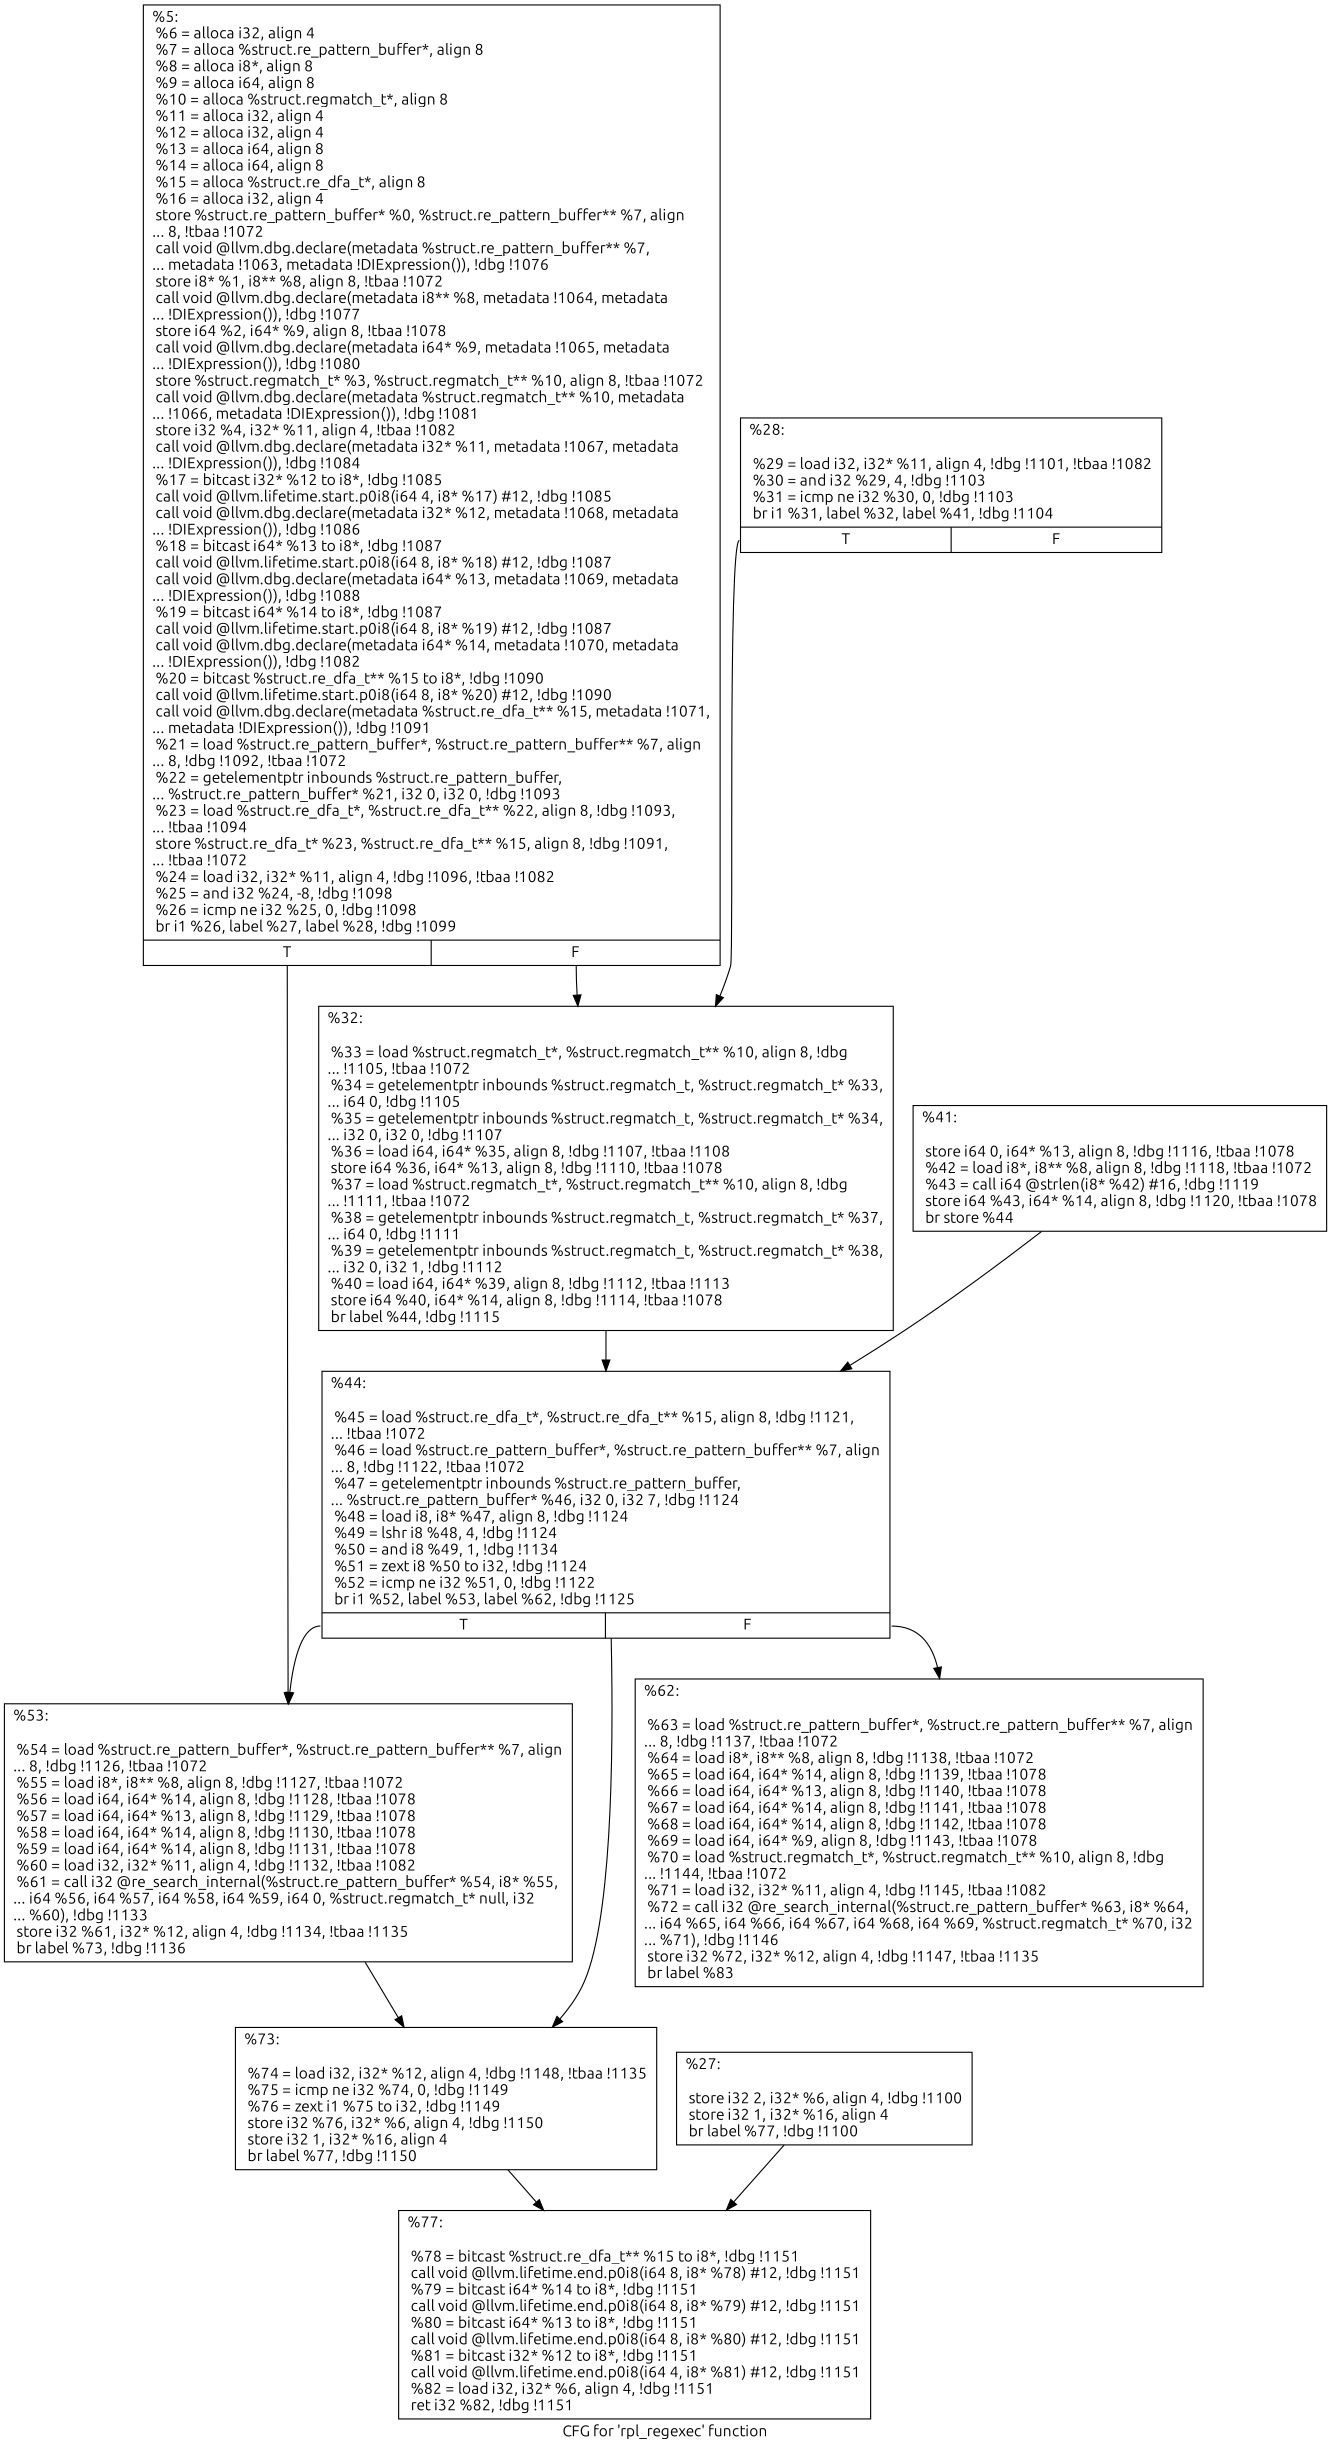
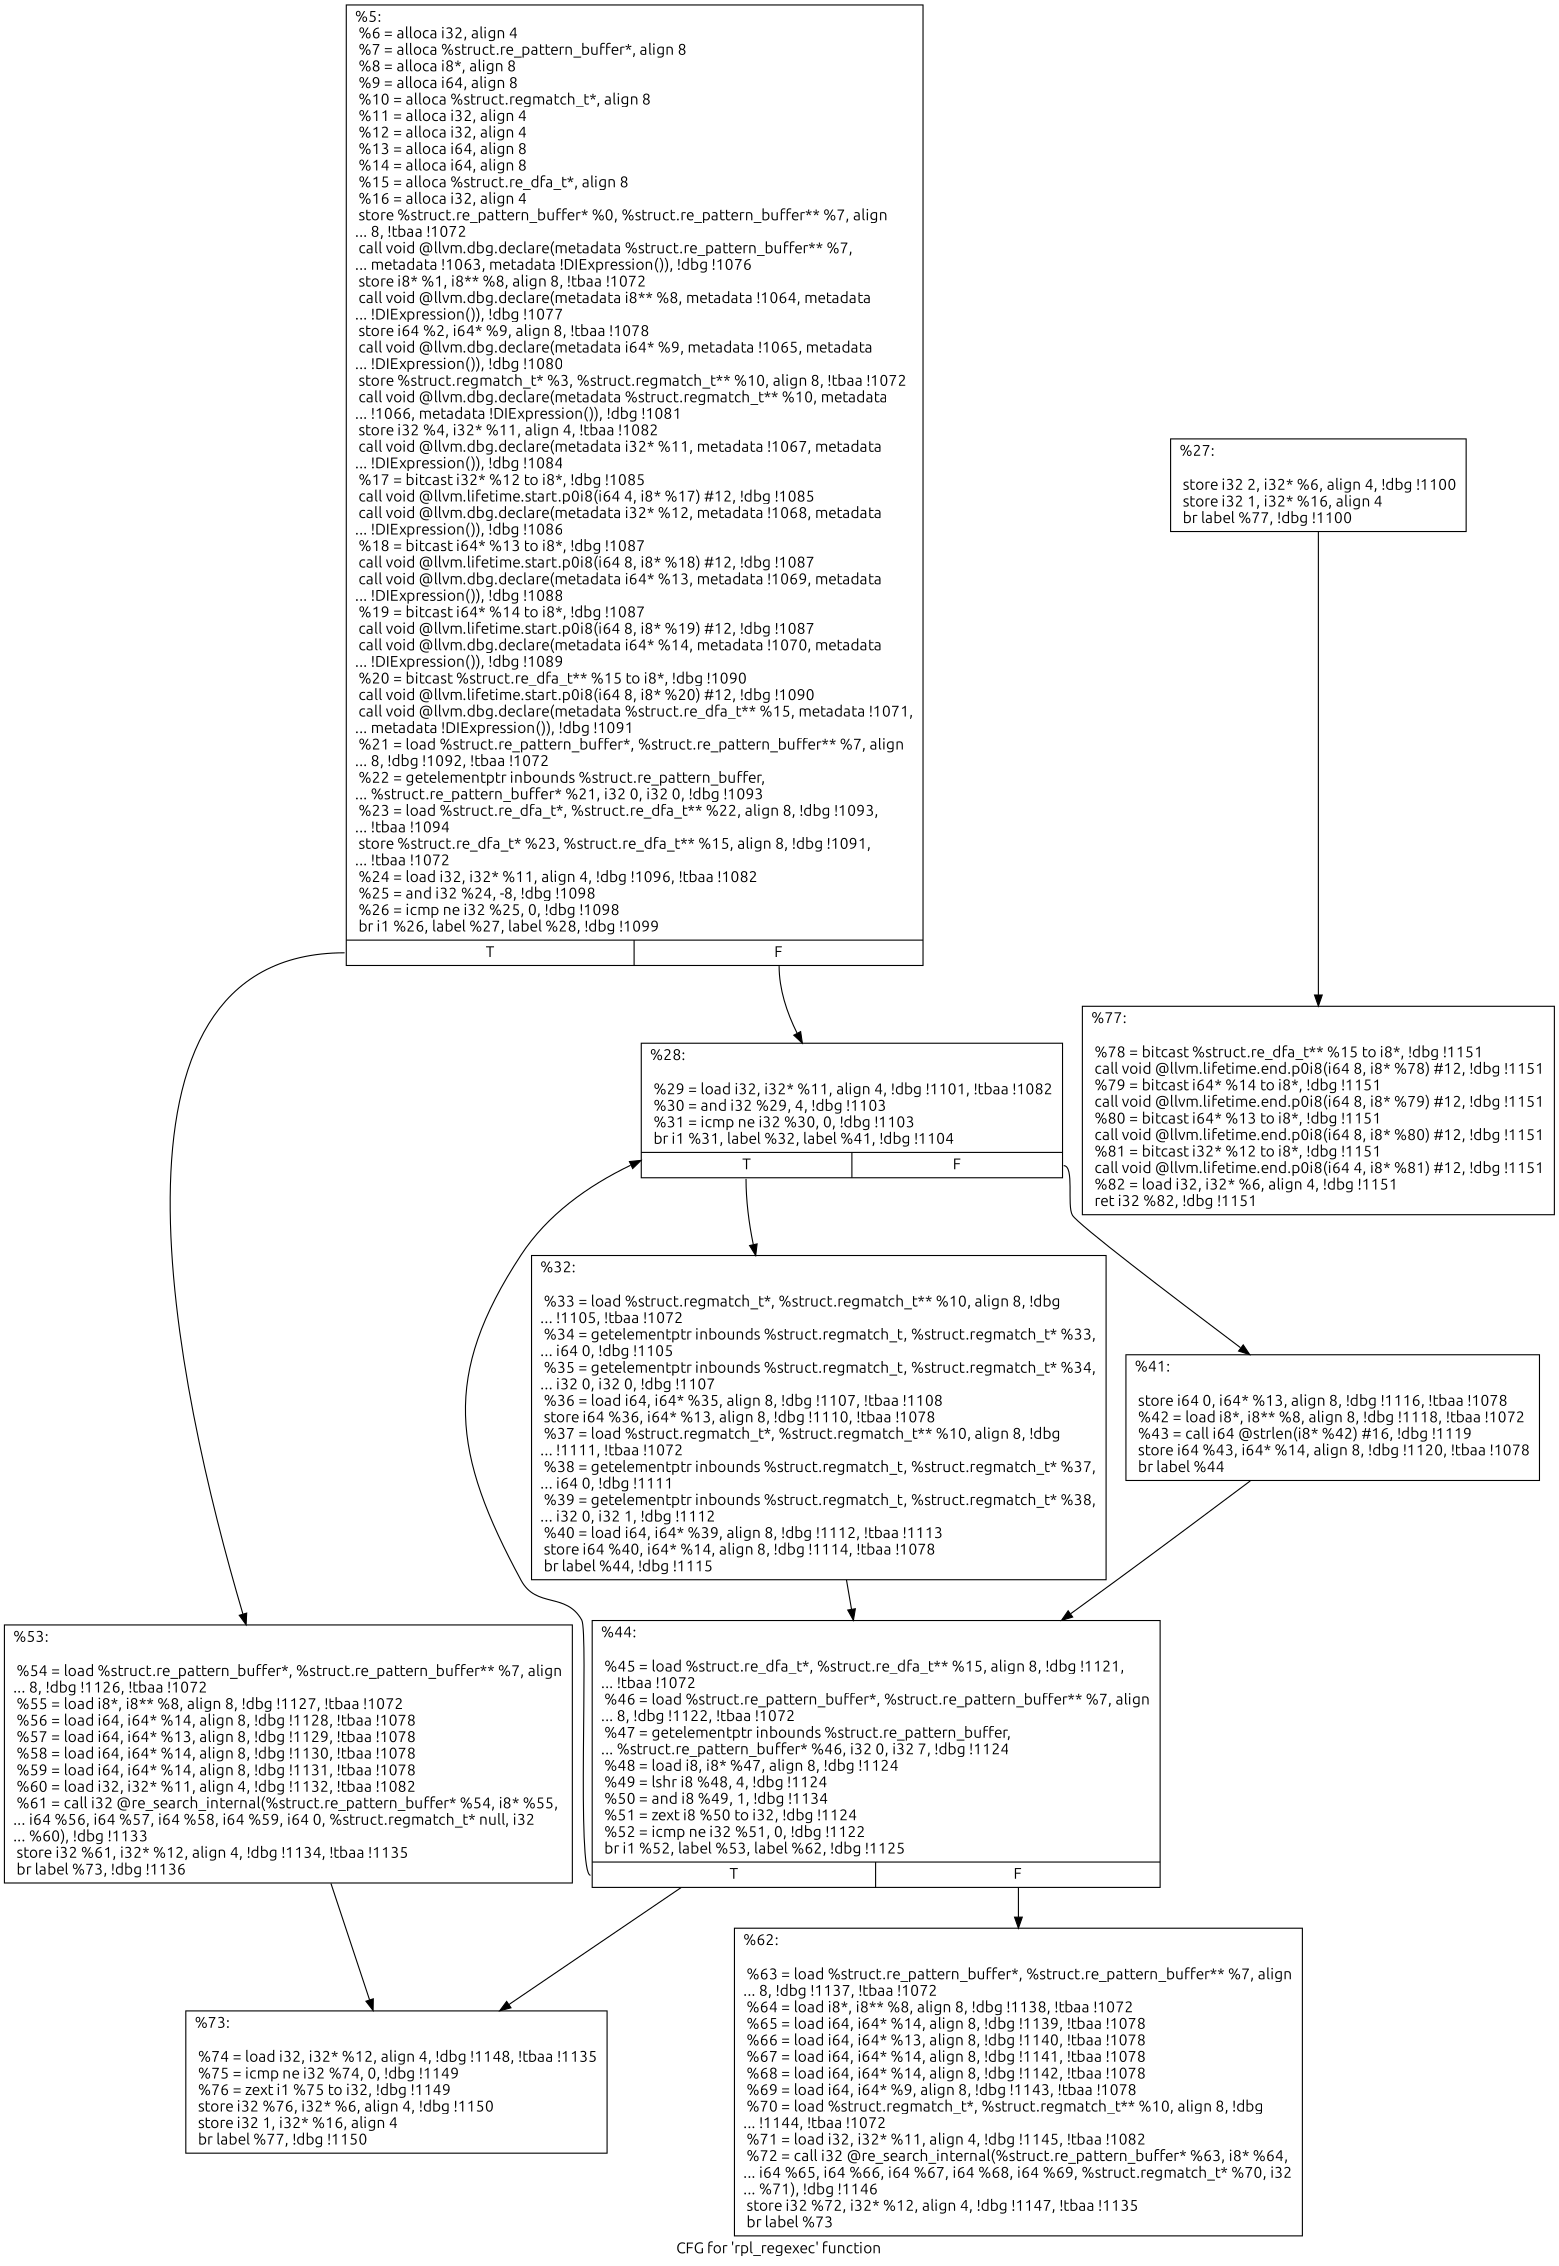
(257, 662) -> (460, 662)
(576, 981) -> (784, 1001)
(968, 1218) -> (1180, 1467)
none -> (1135, 1267)
(297, 1654) -> (487, 1508)
(689, 1973) -> (788, 2223)
(522, 2186) -> none
